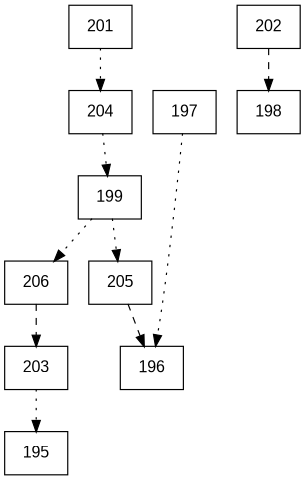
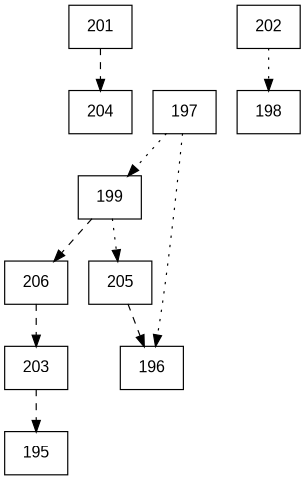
(100, 64) -> (100, 64)
(269, 64) -> (269, 64)
(104, 149) -> (151, 151)
(77, 236) -> (77, 236)
(36, 405) -> (36, 405)
